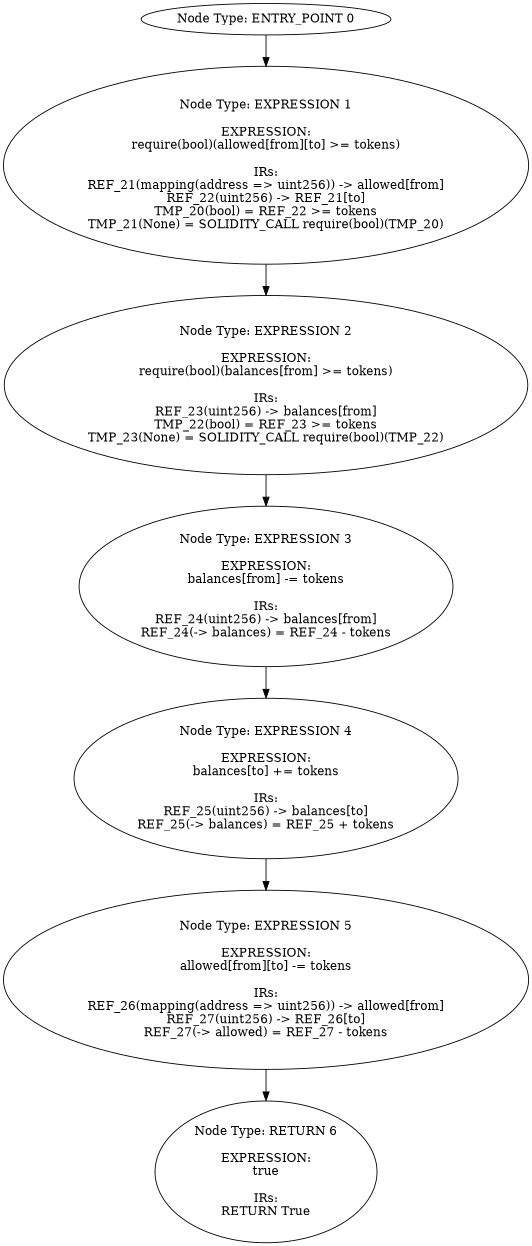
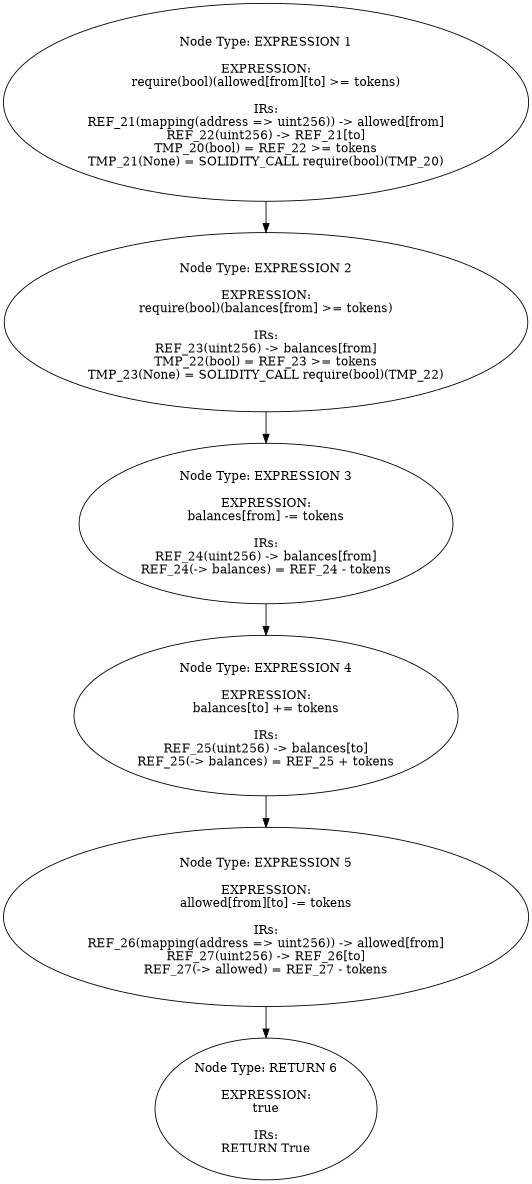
(266, 19) -> none
